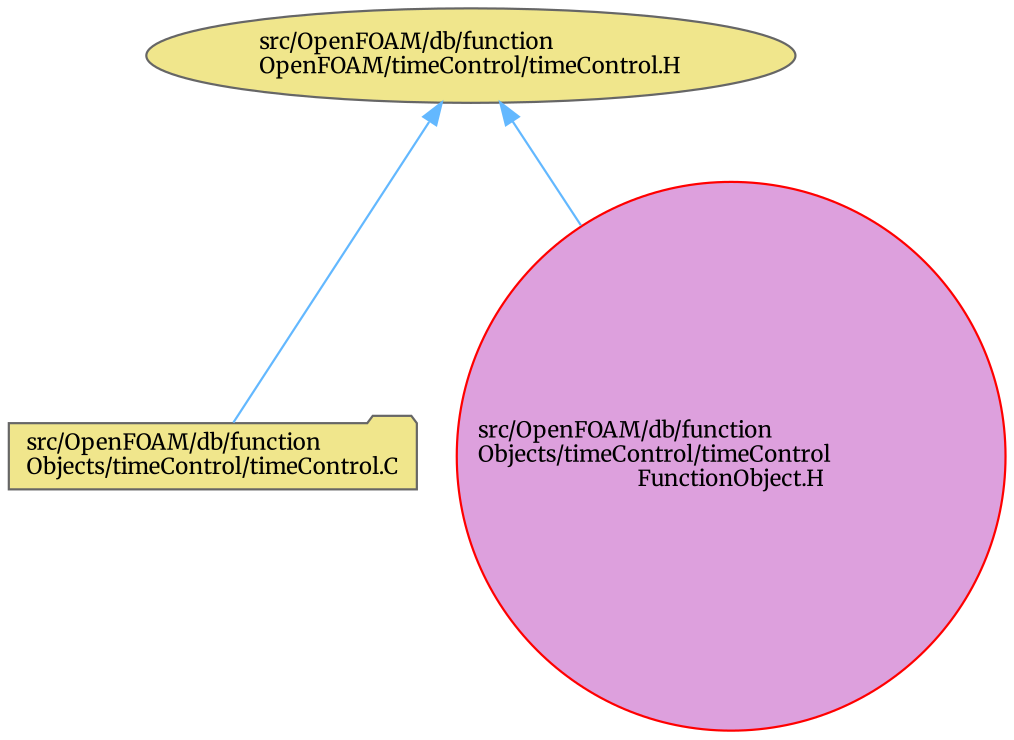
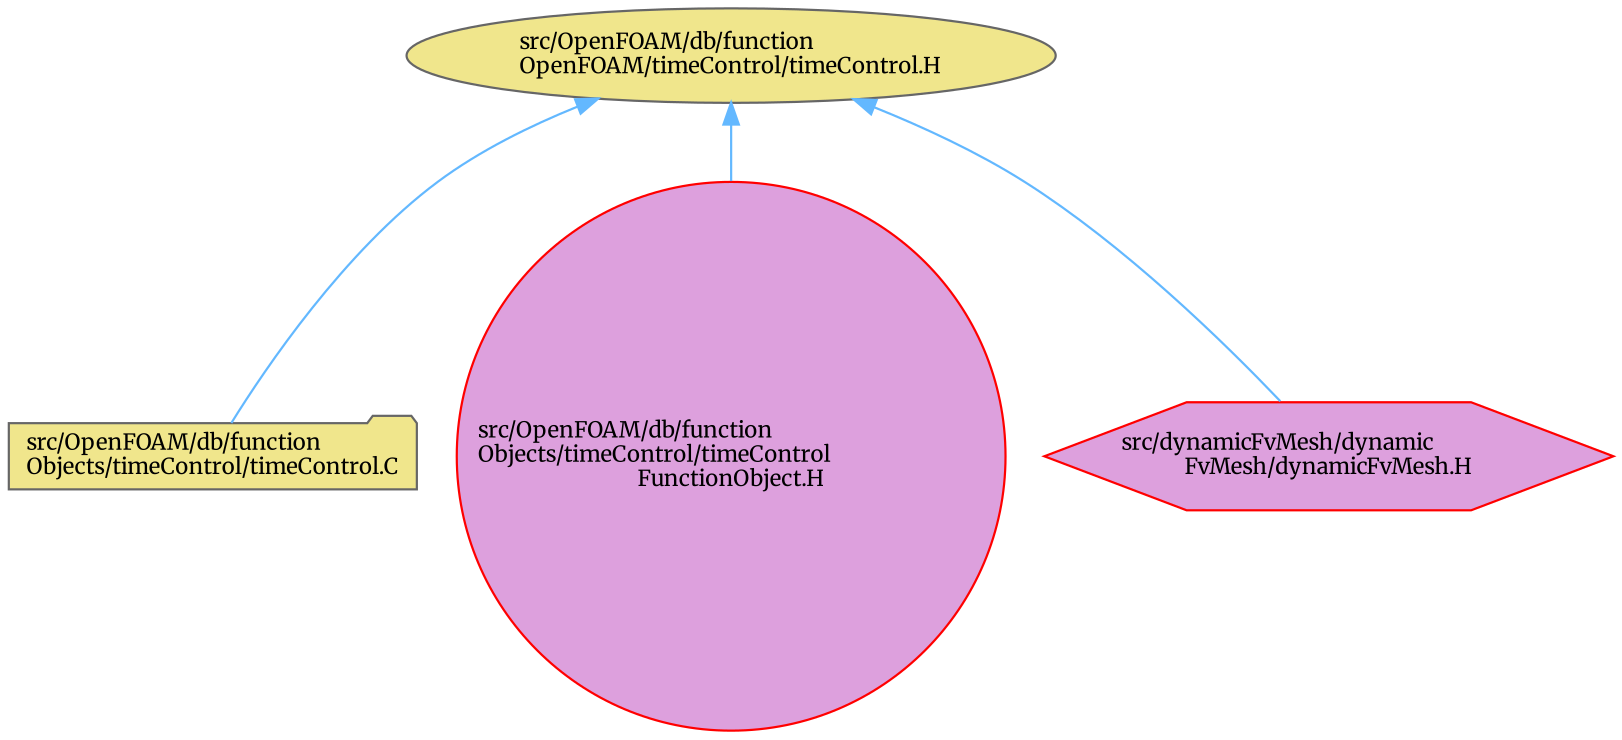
none -> (1329, 456)
